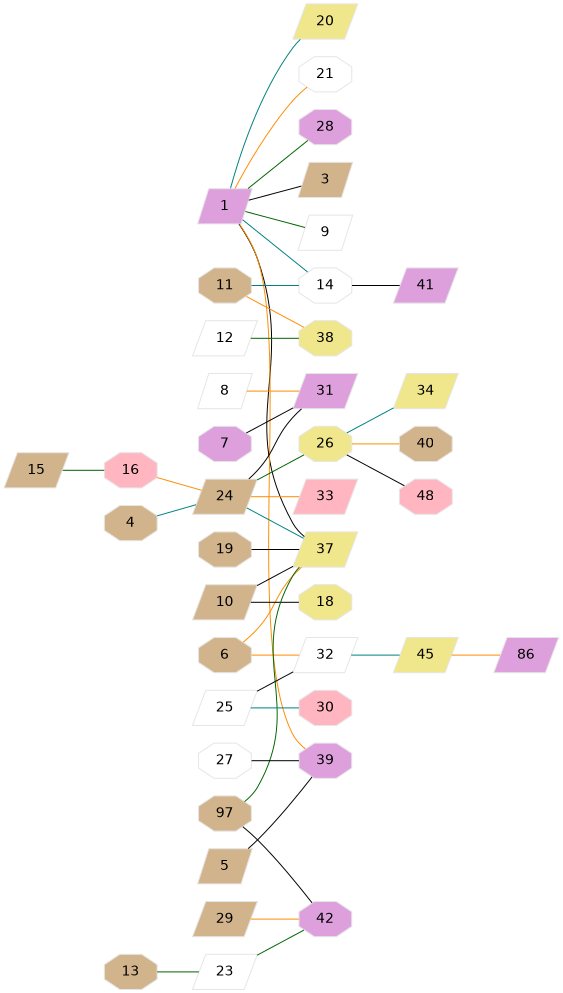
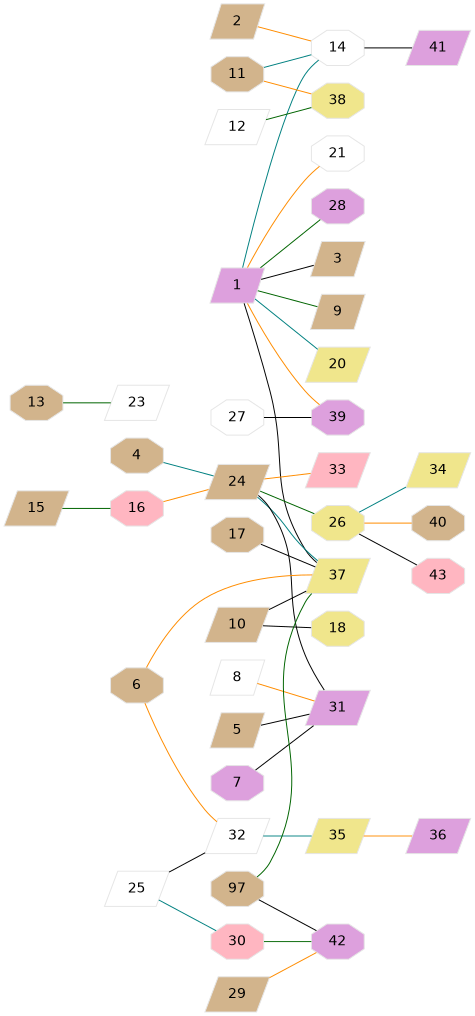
none -> (237, 22)
(325, 233) -> (338, 312)
(426, 497) -> (438, 576)
(225, 550) -> (237, 535)
(426, 655) -> (338, 836)
(526, 655) -> (438, 836)
(282, 814) -> (280, 721)
(281, 943) -> (288, 942)
